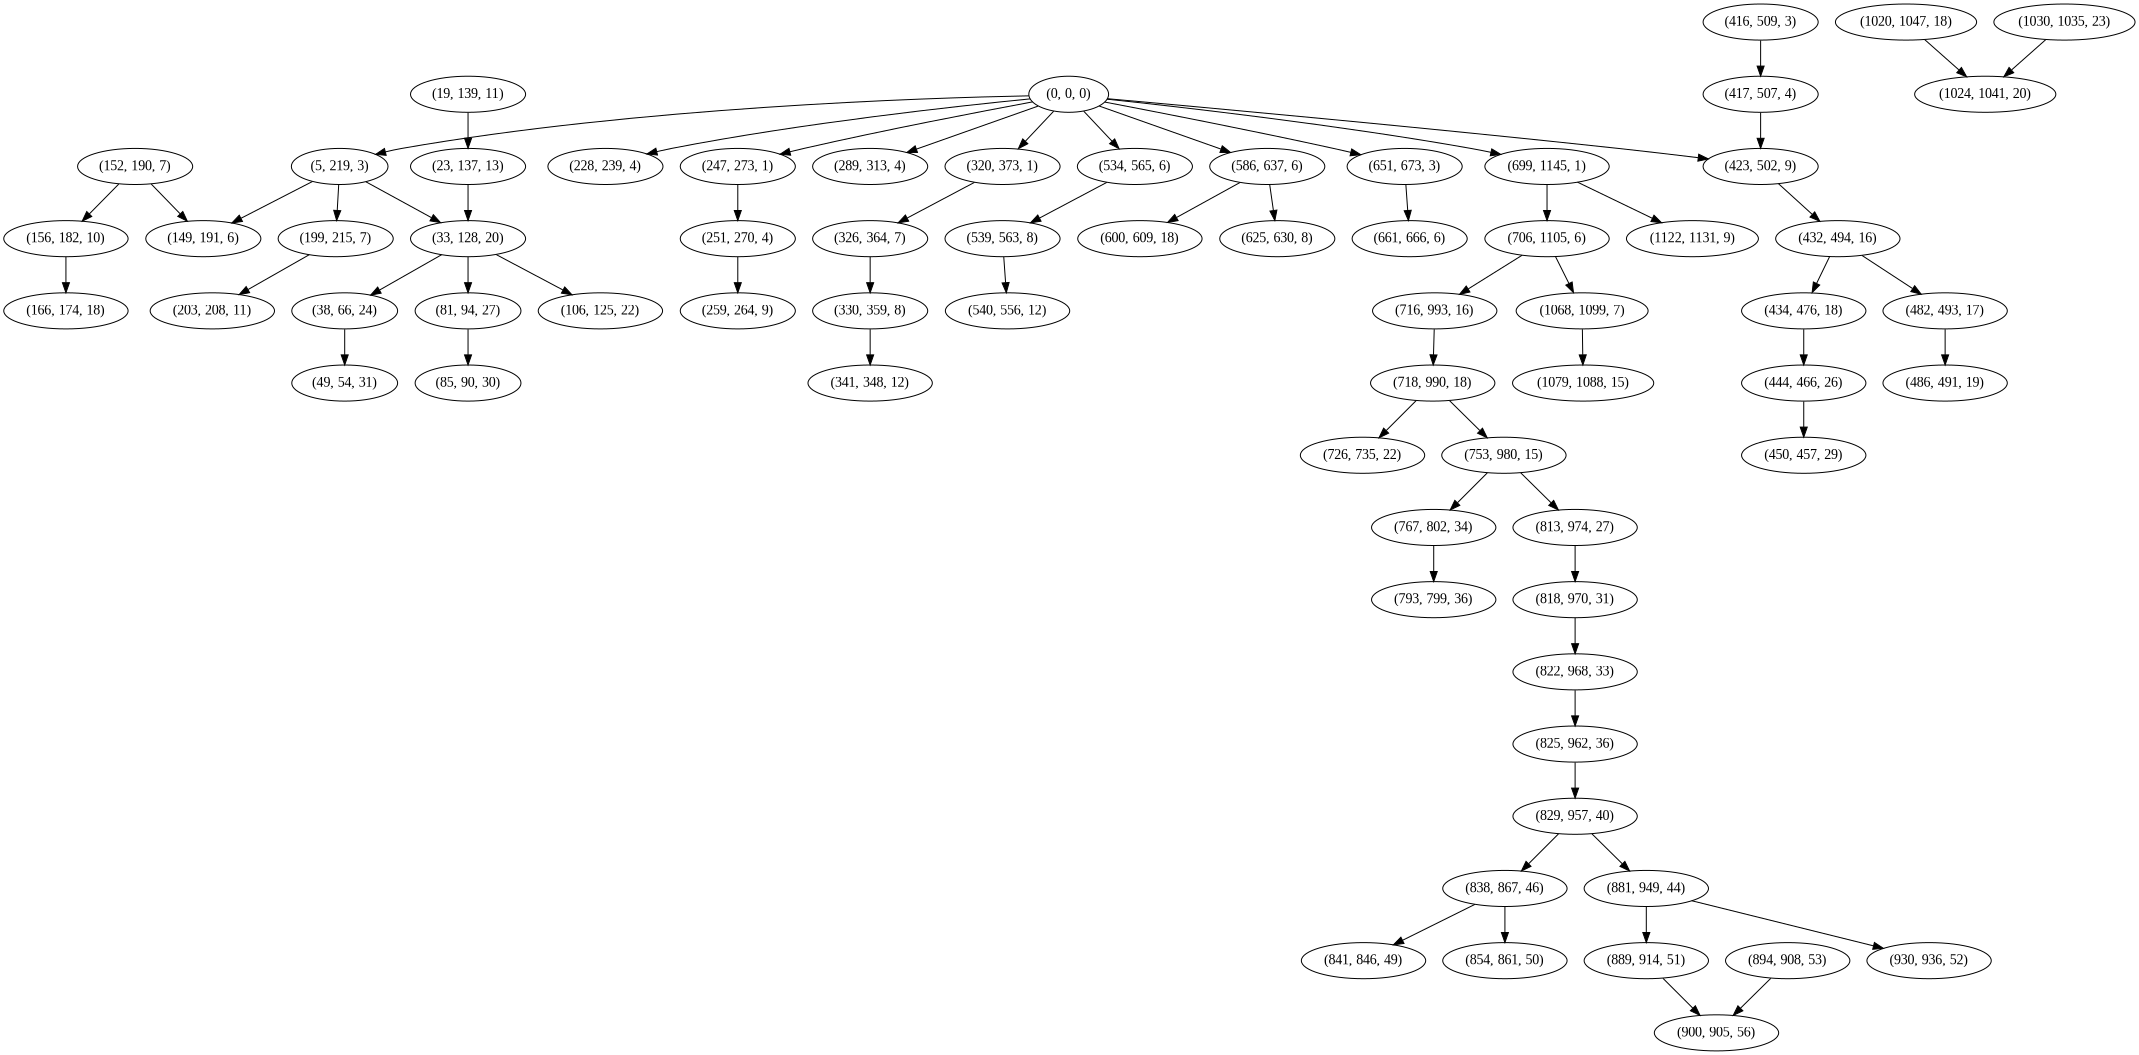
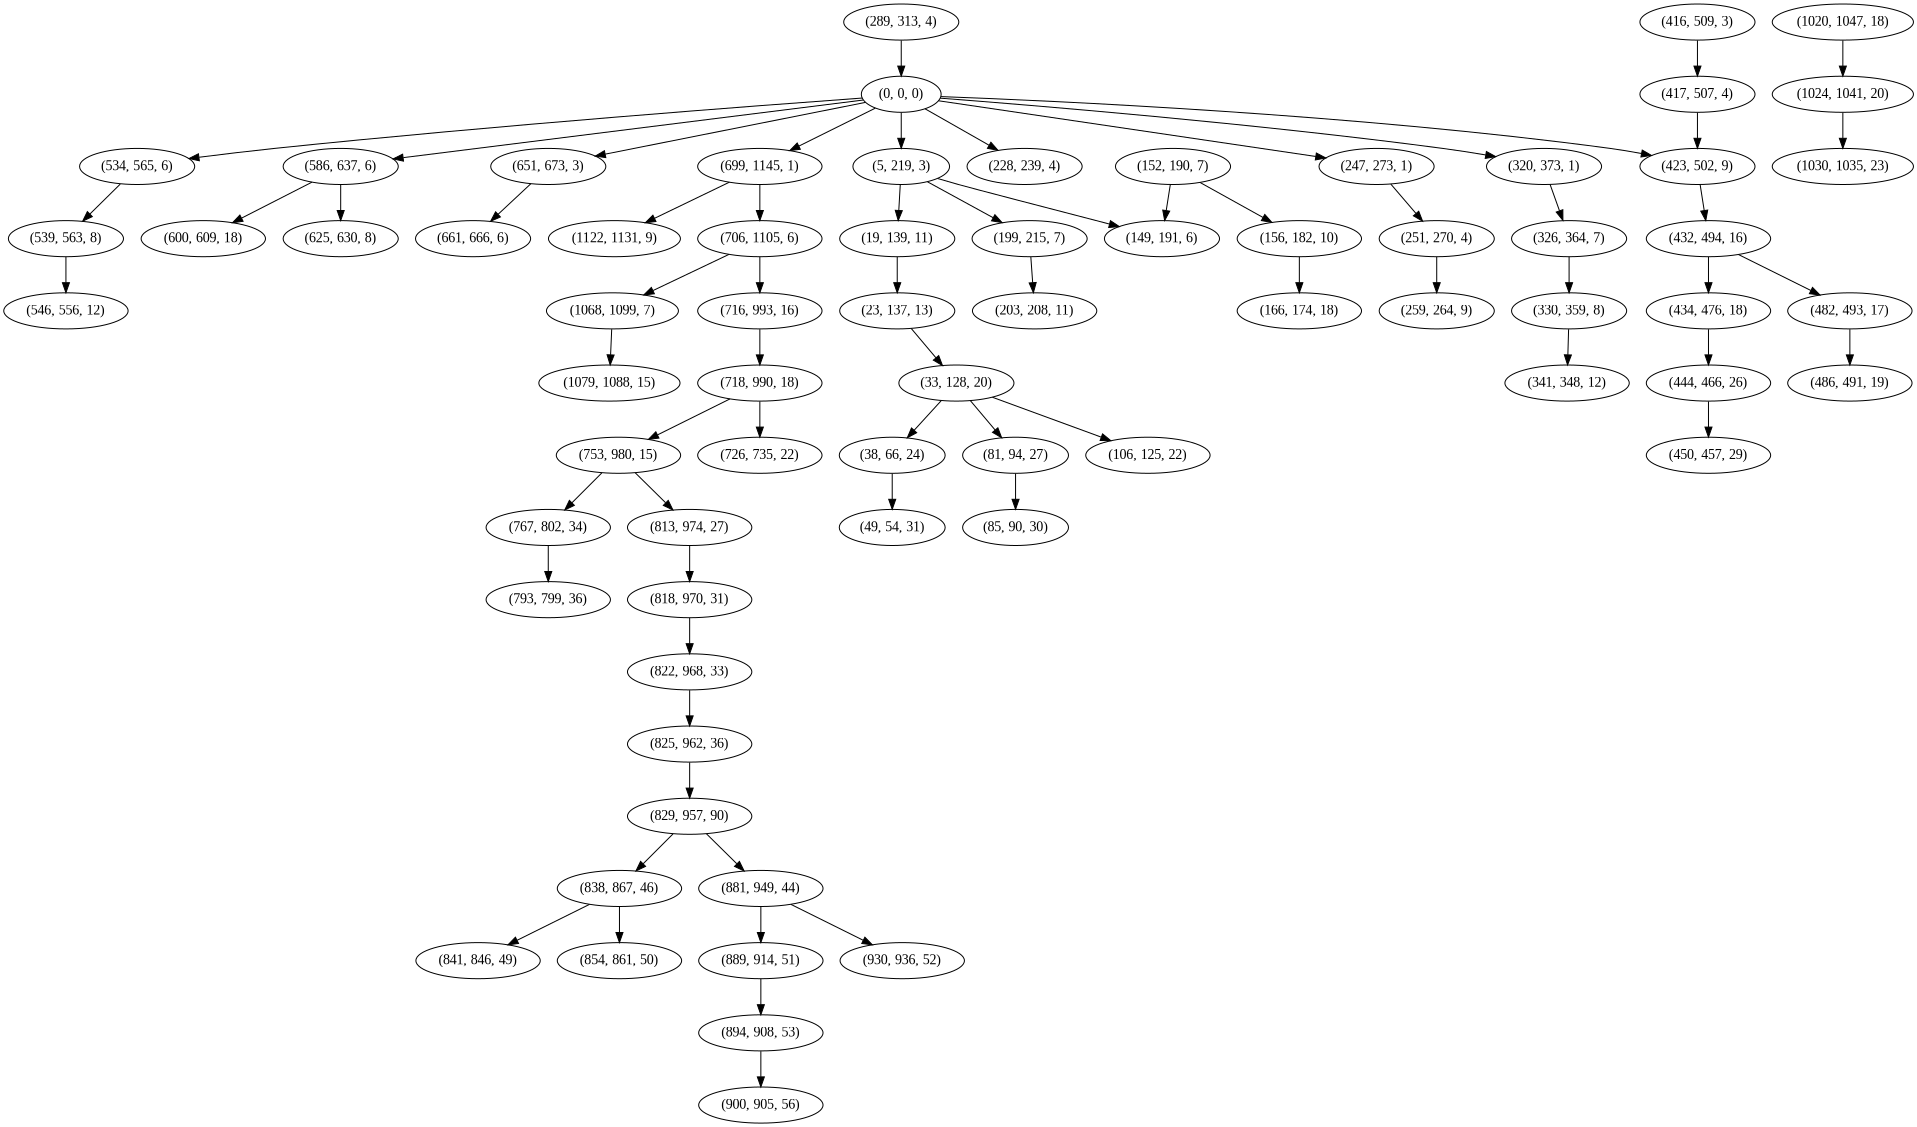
(2029, 55) -> (1843, 125)
(977, 128) -> (901, 53)
(399, 200) -> (900, 198)
(1007, 311) -> (66, 311)
(1575, 816) -> (690, 816)
(1678, 993) -> (761, 992)
